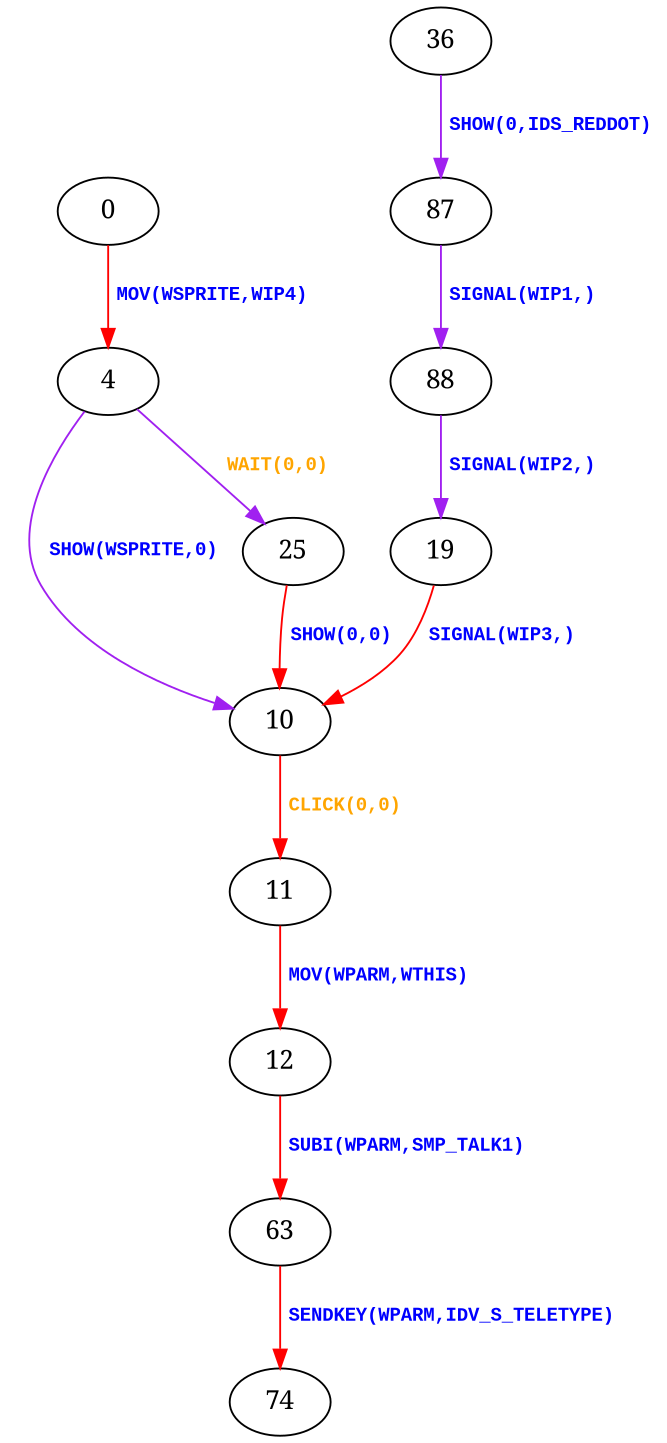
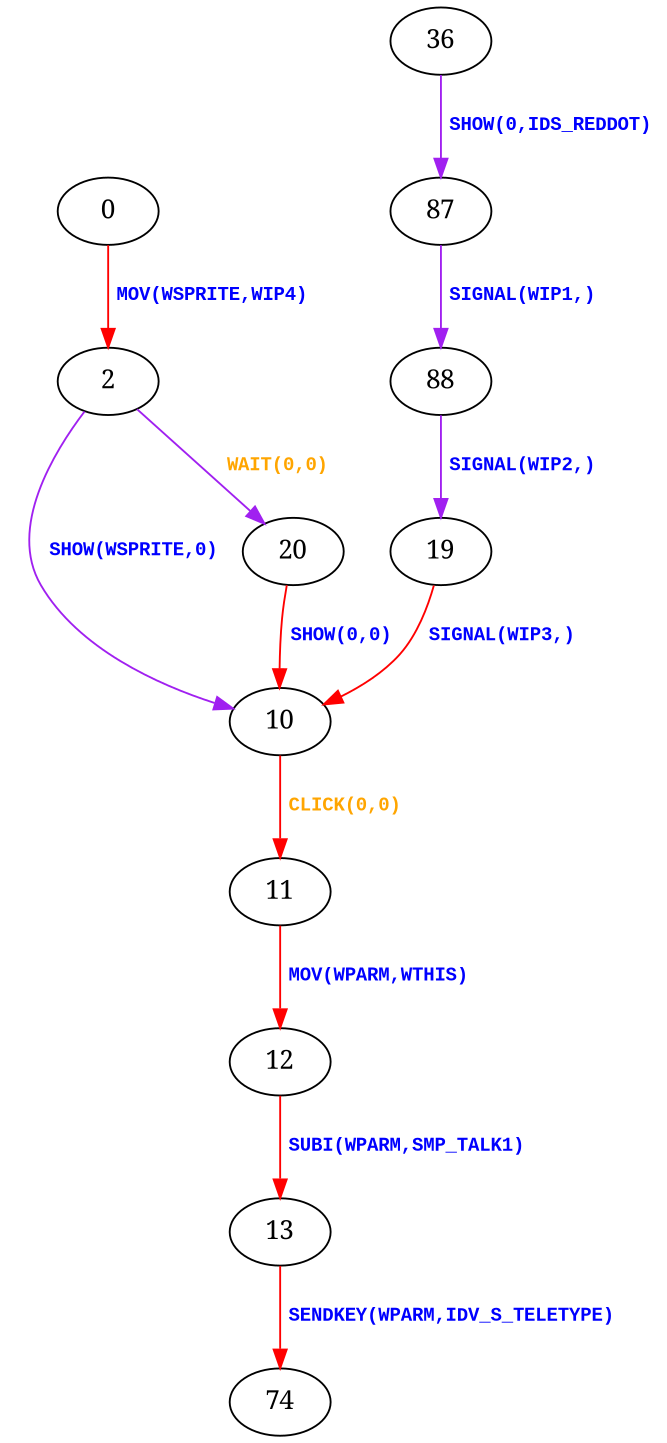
(108, 381) -> (108, 381)
(293, 551) -> (293, 551)
(280, 1232) -> (280, 1232)
